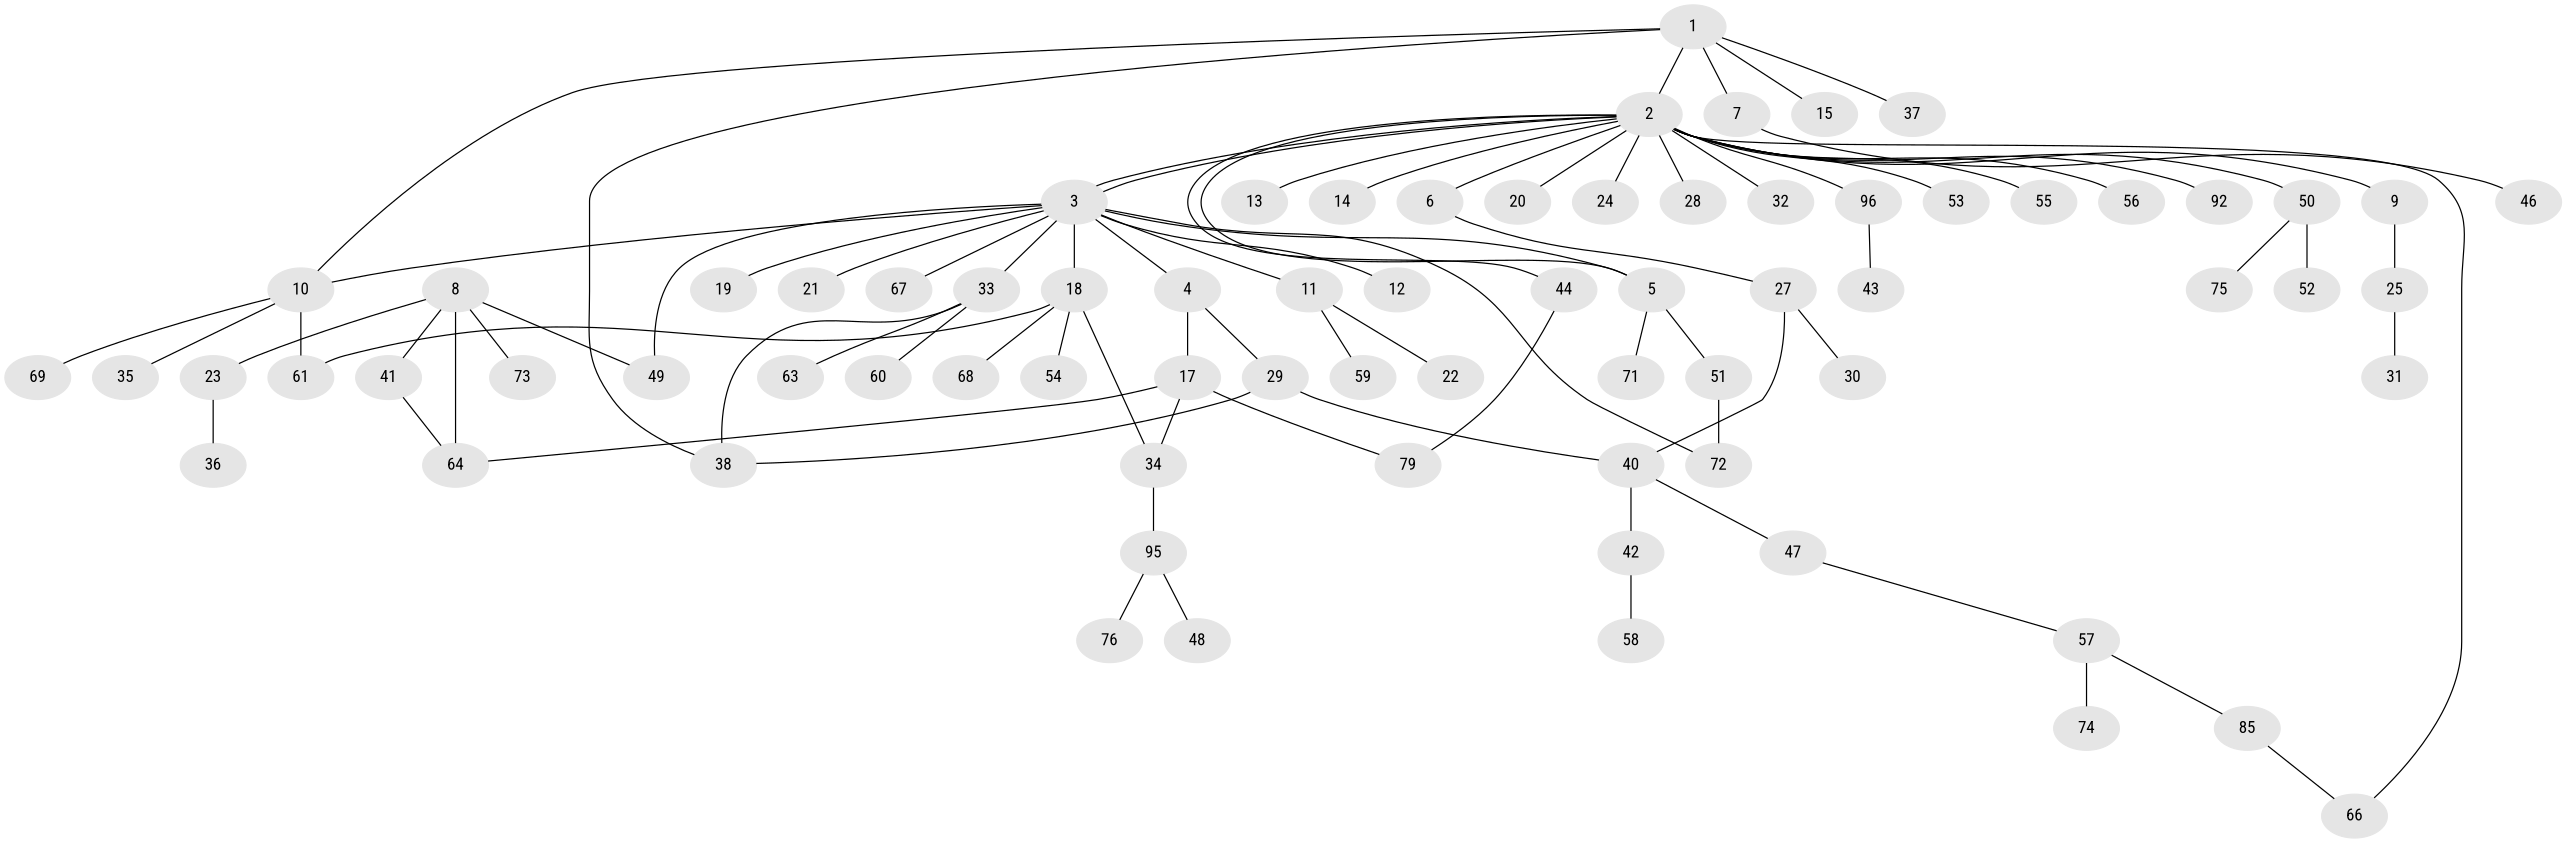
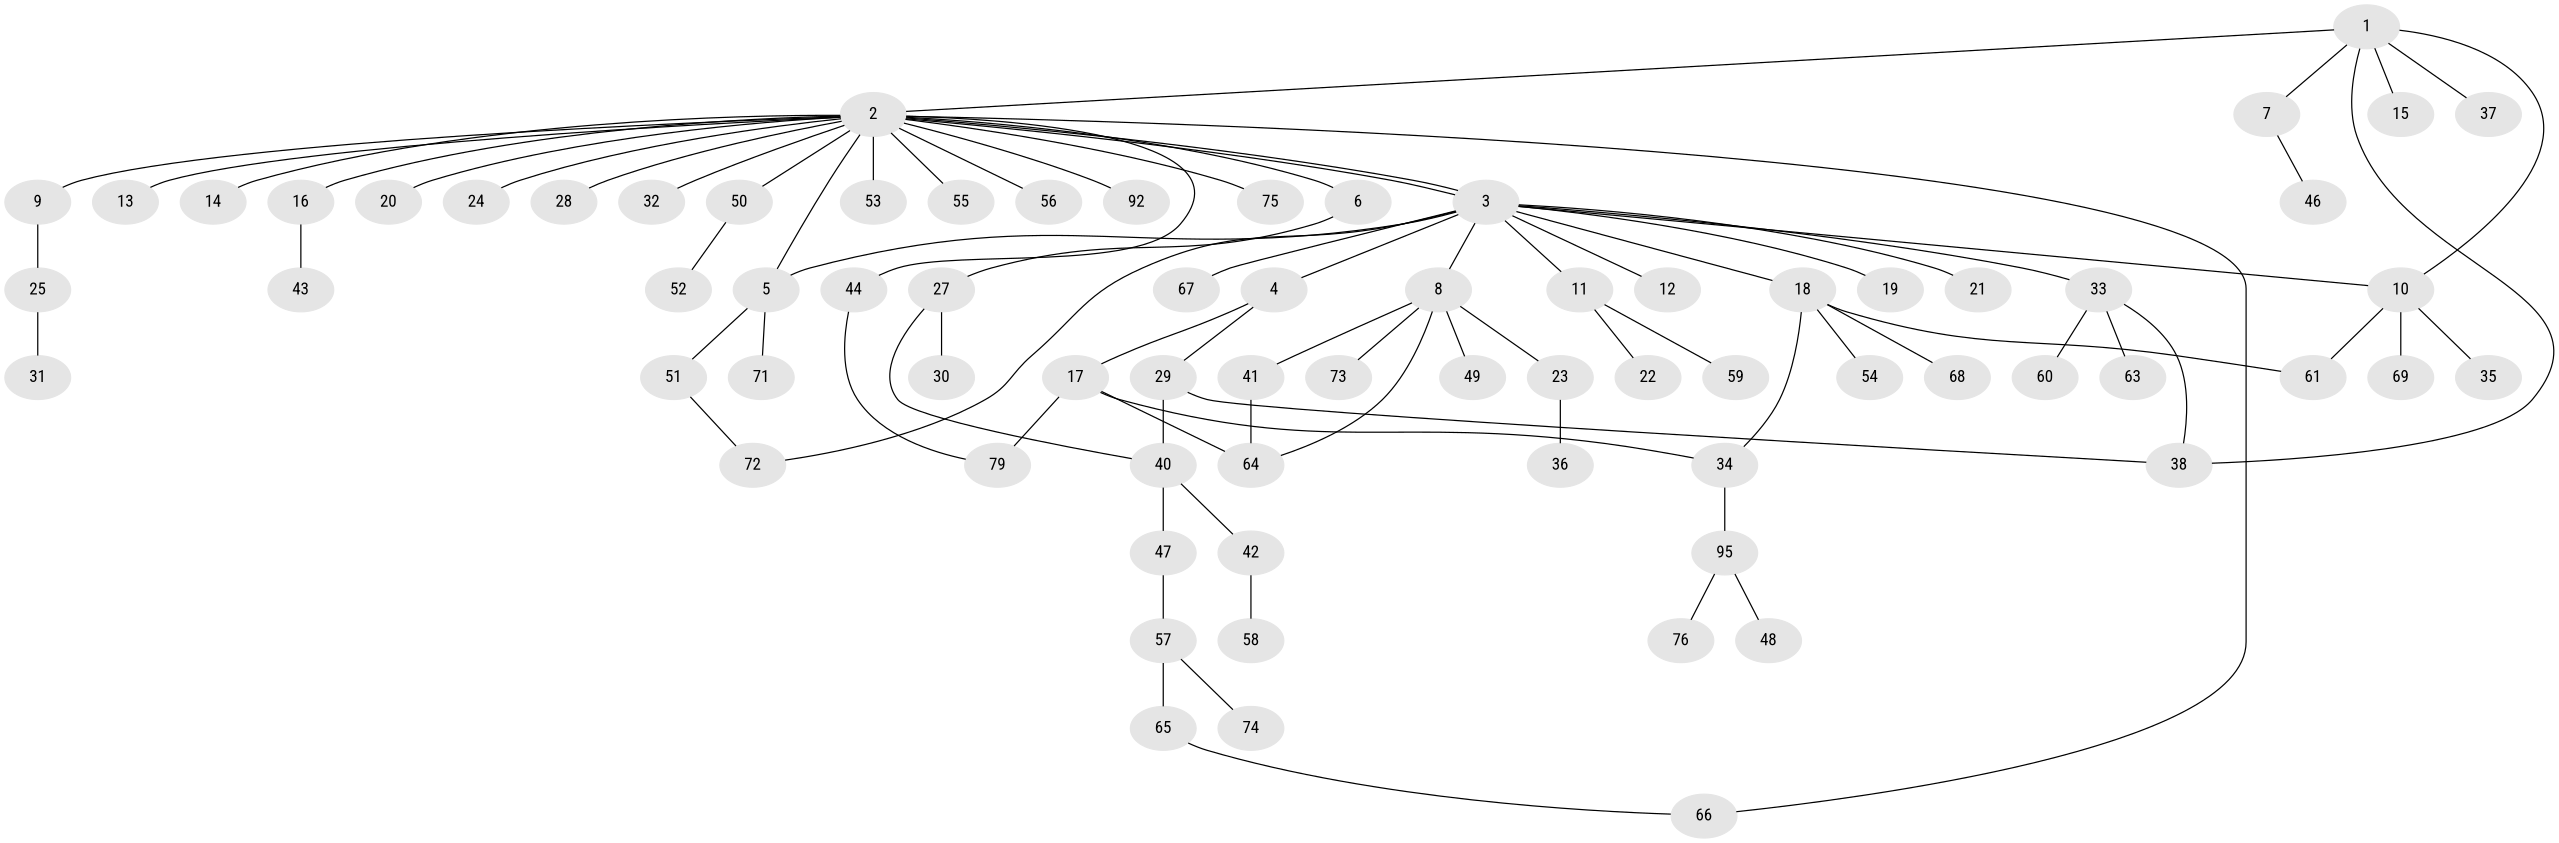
(1868, 202) -> (301, 202)
(742, 239) -> (1462, 246)
(2263, 246) -> (1076, 146)
(2247, 728) -> (1163, 728)
